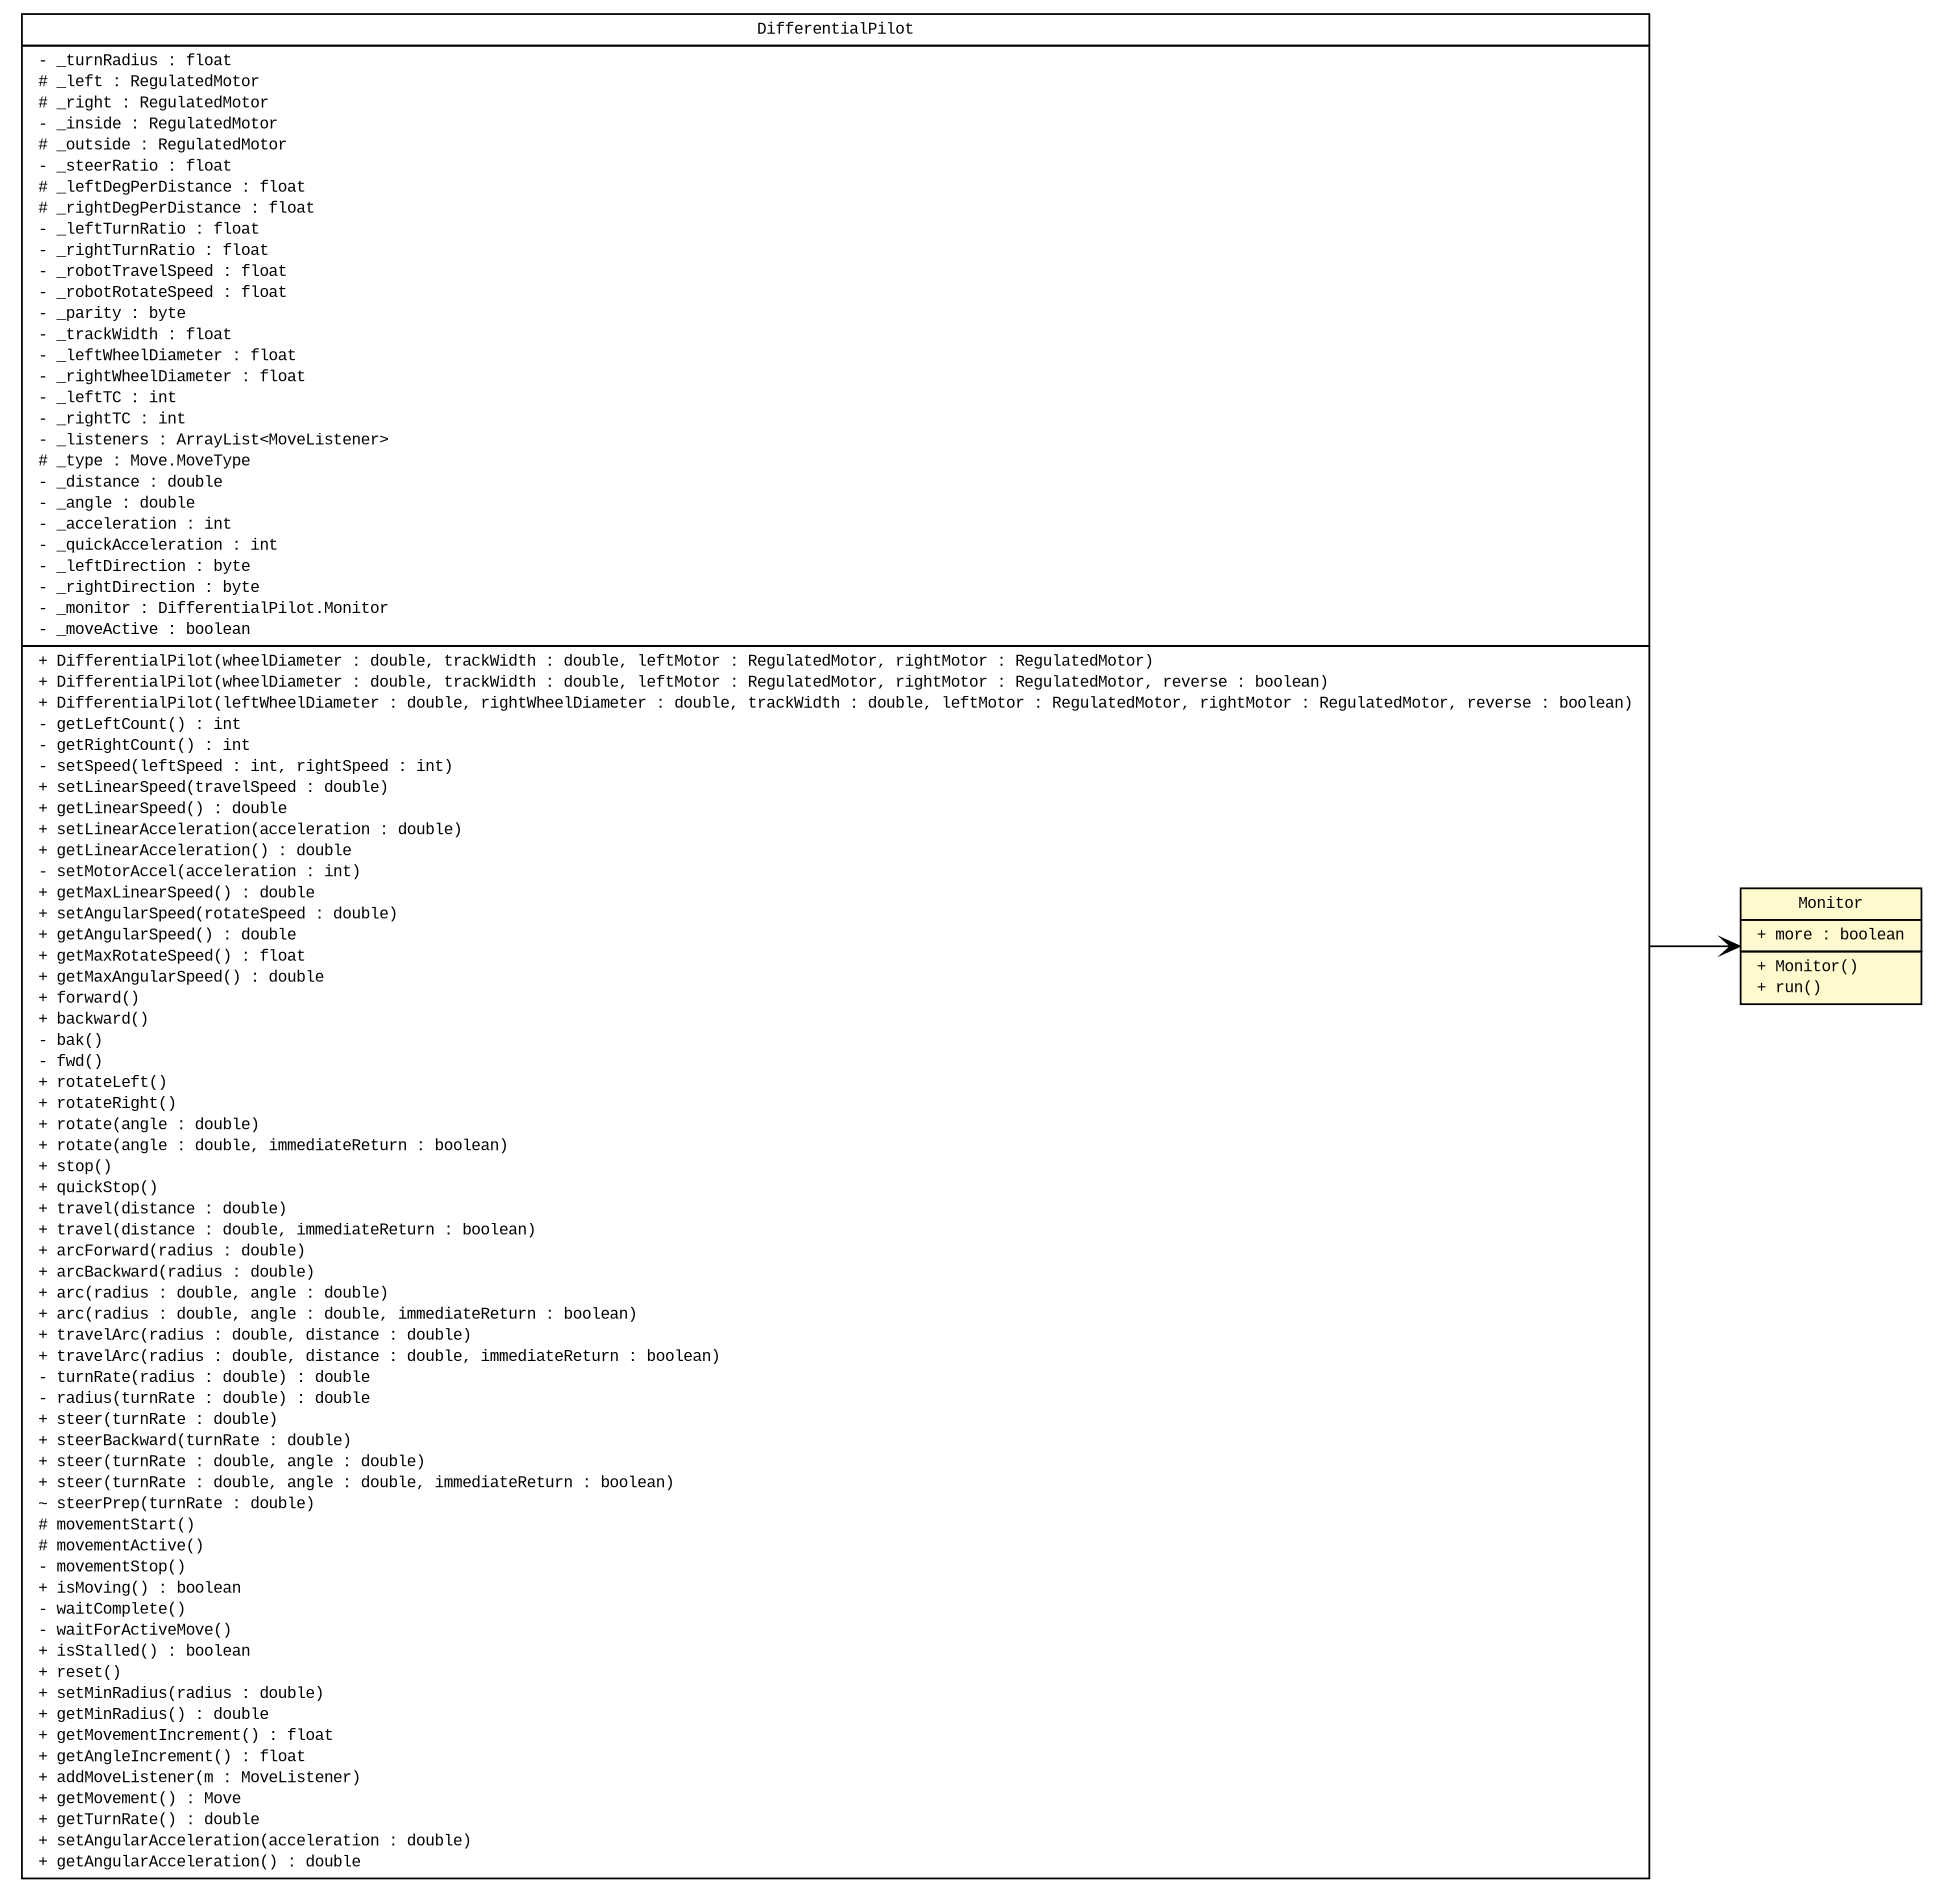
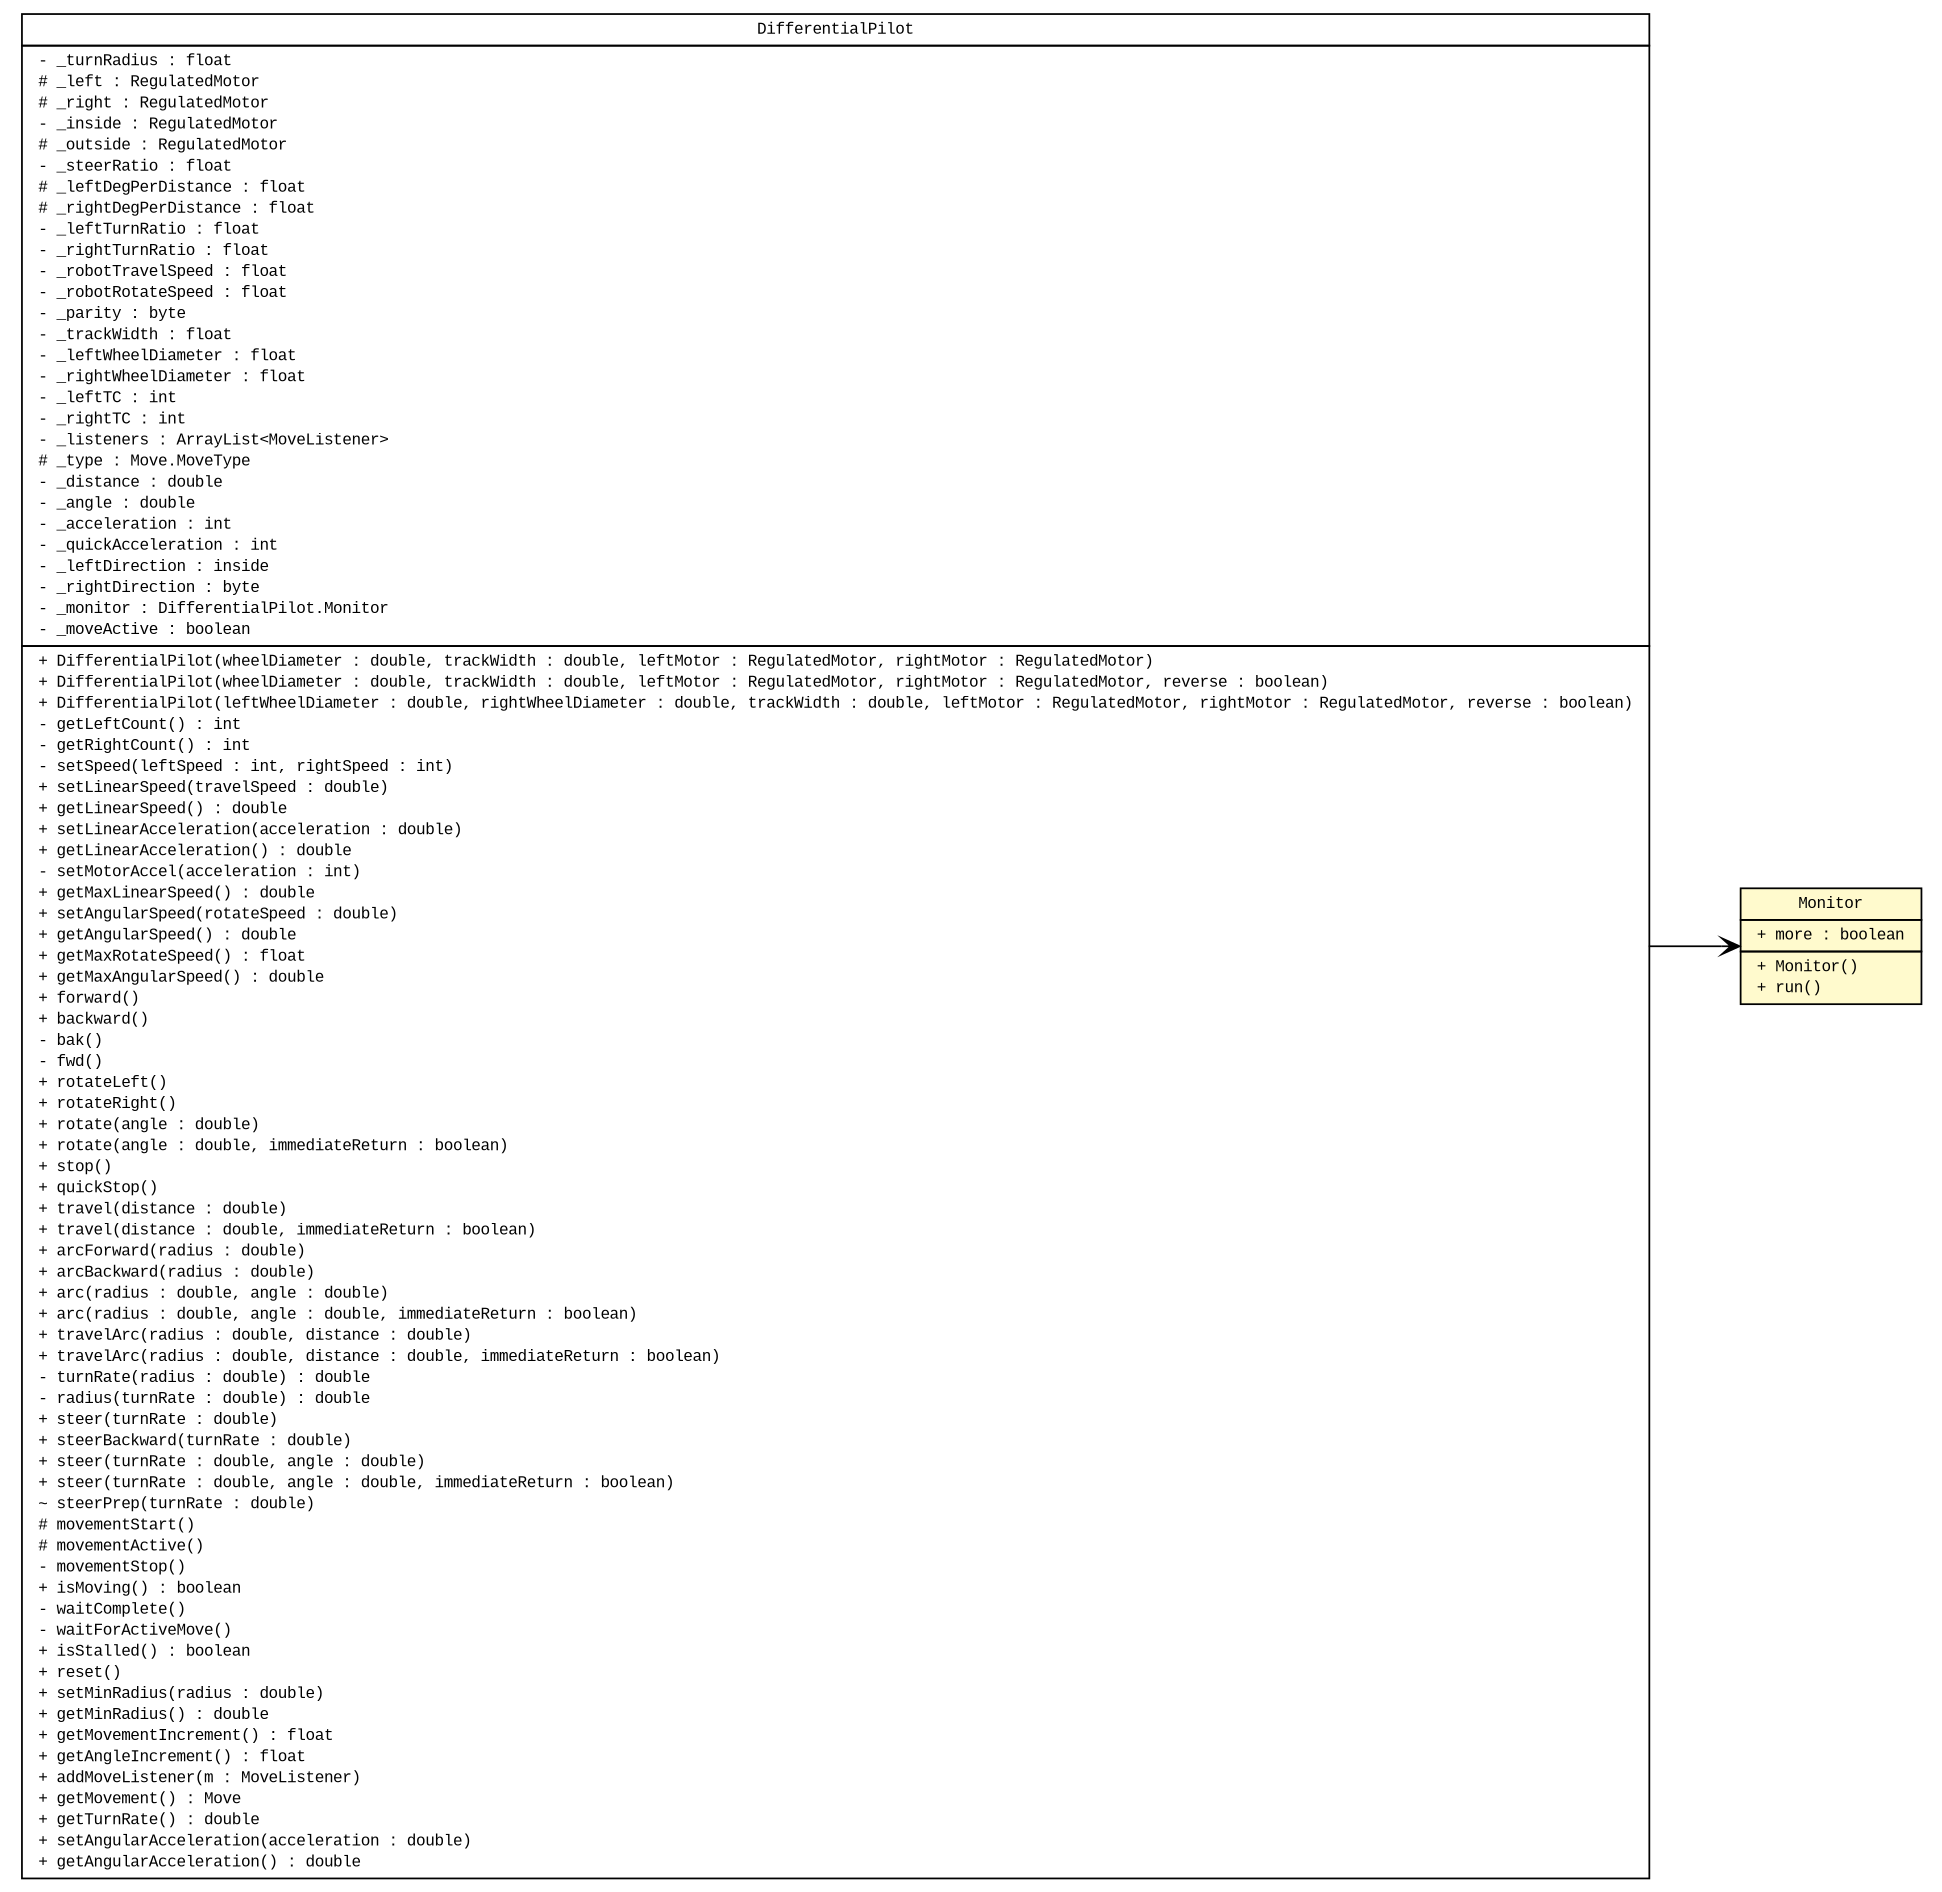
(145, 566) -> (154, 566)
